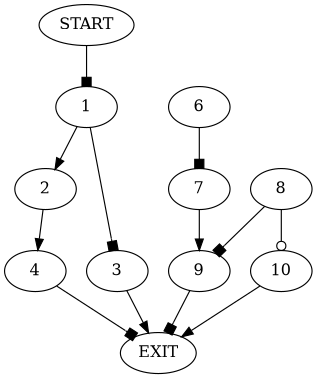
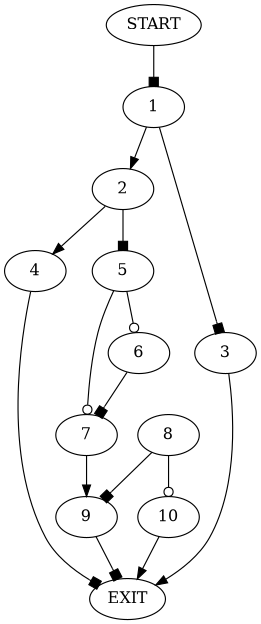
none -> (123, 271)
